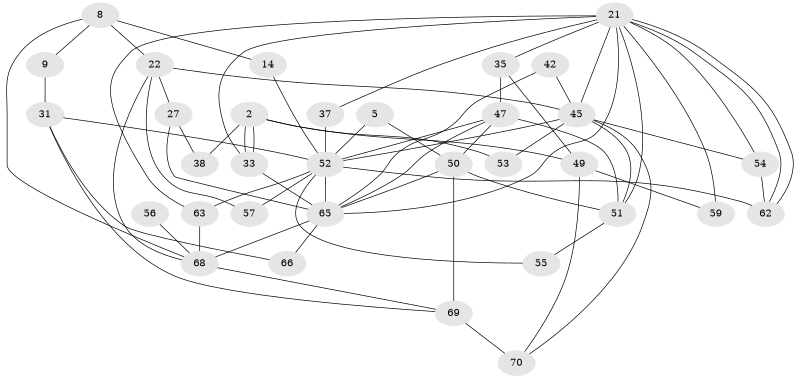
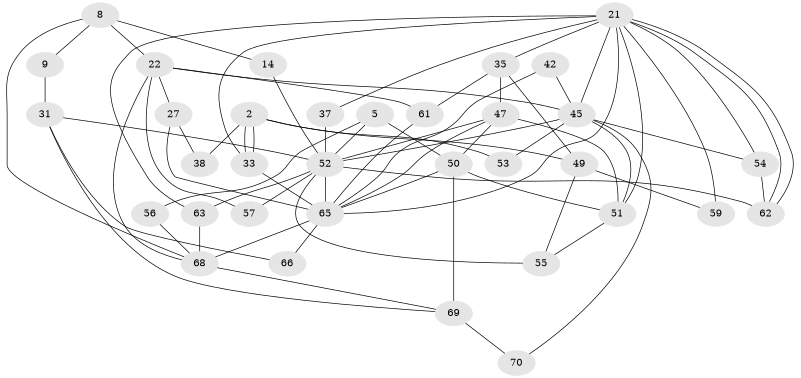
none -> (425, 115)
none -> (264, 181)
(568, 269) -> (560, 214)
